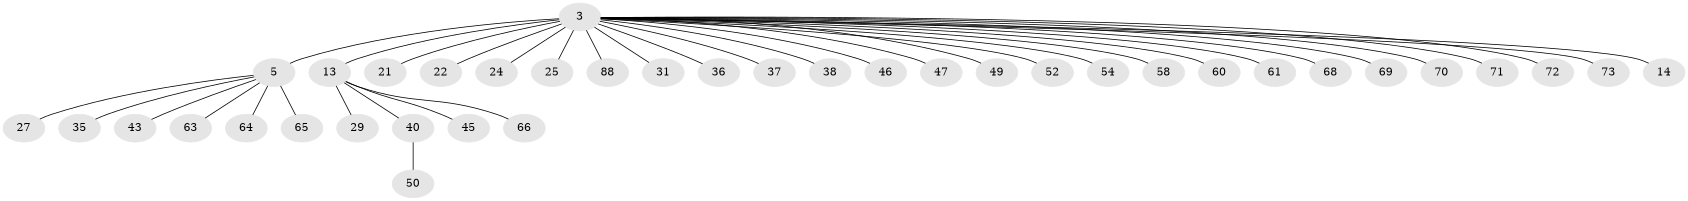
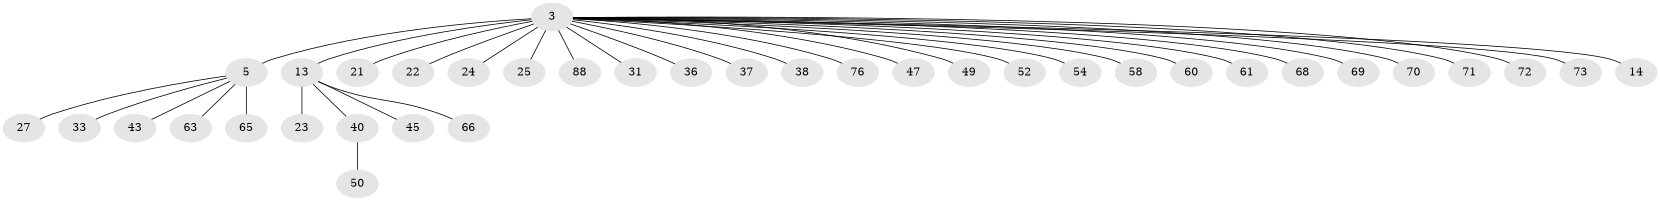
(886, 73) -> (858, 73)
(80, 128) -> (80, 128)
(246, 128) -> none
(358, 128) -> (302, 128)
